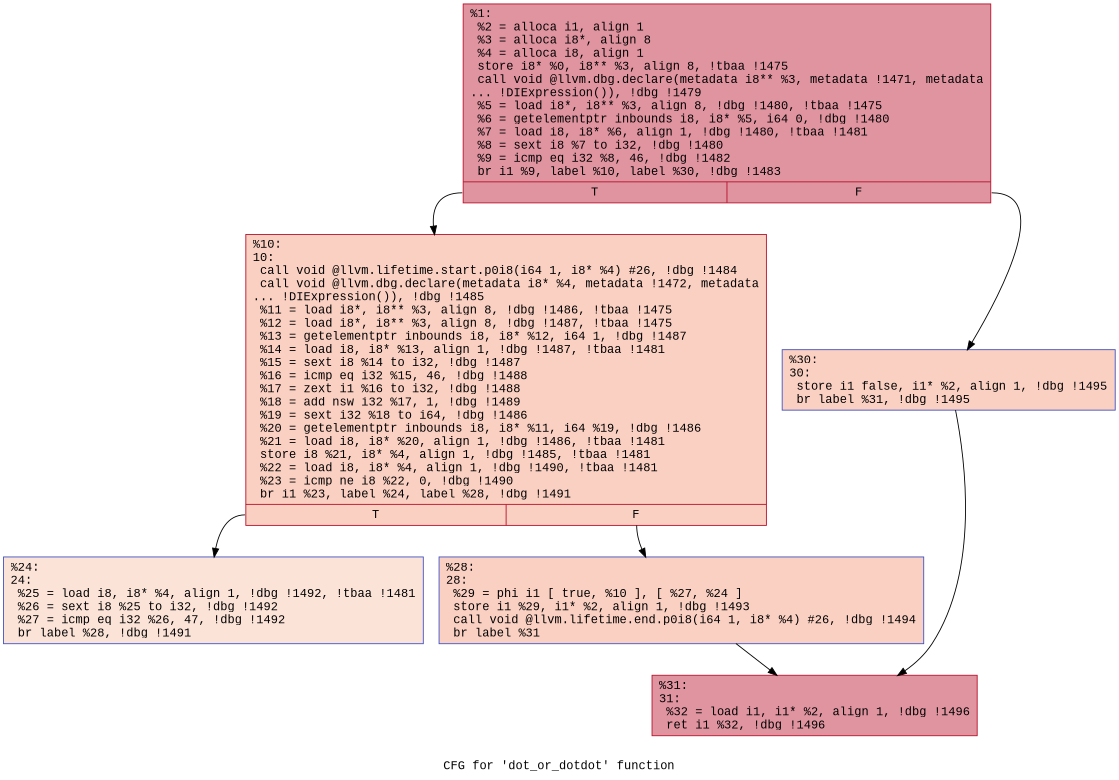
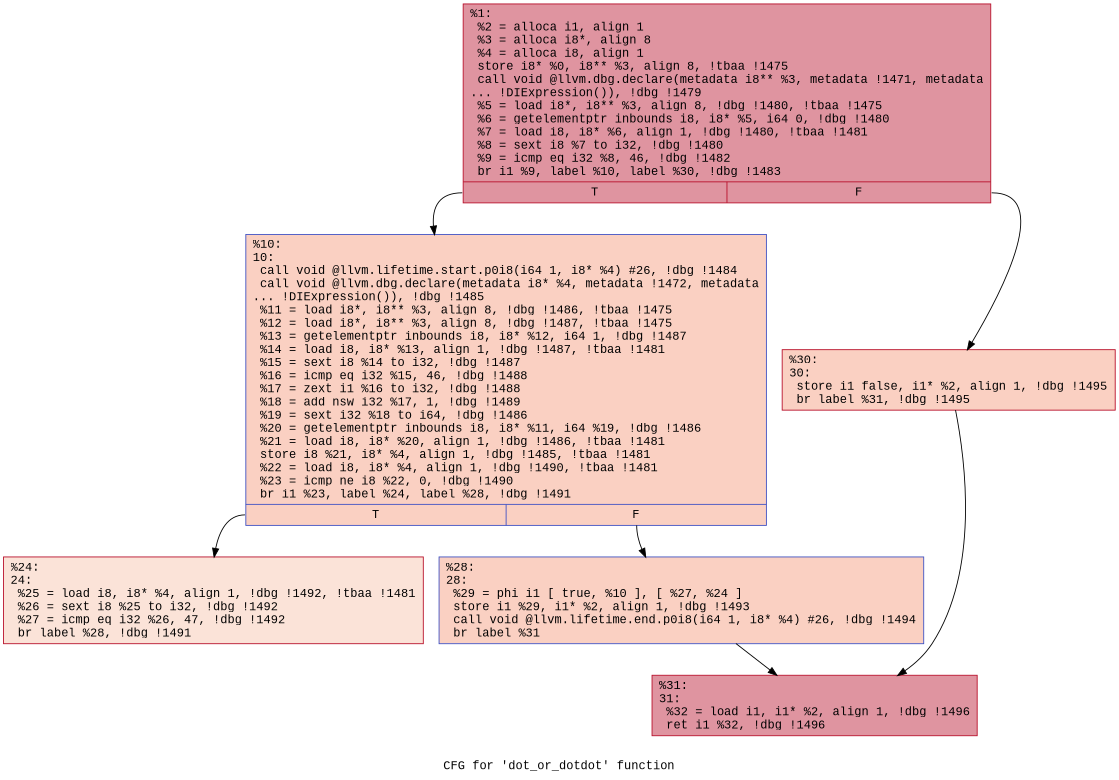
(506, 380) -> (506, 380)
(949, 380) -> (949, 380)
(213, 600) -> (213, 600)
